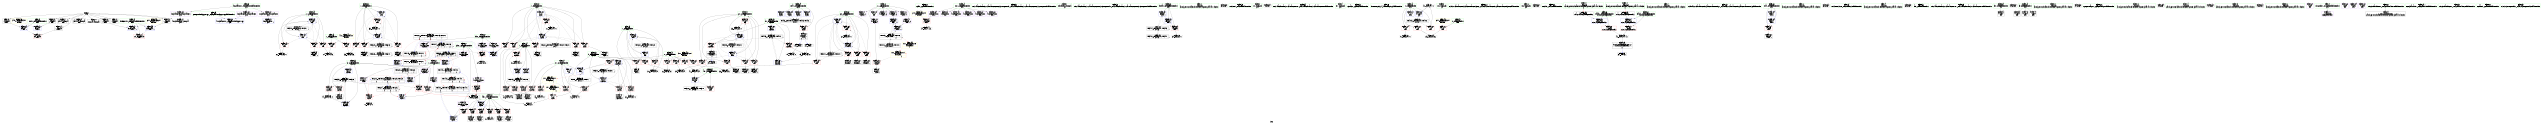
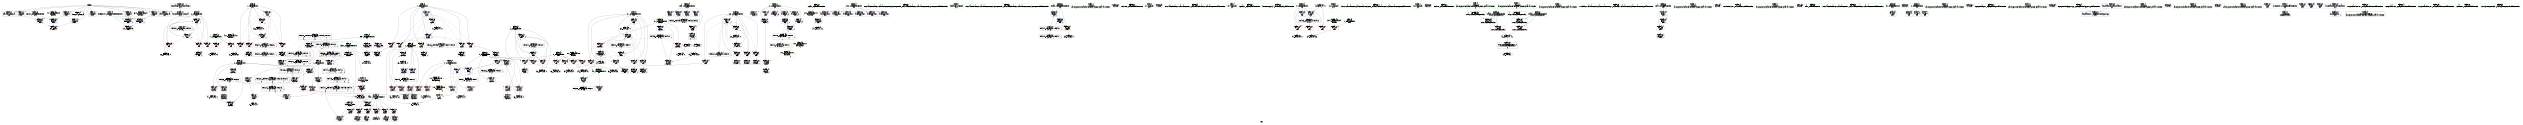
(246, 6) -> none
(481, 106) -> (368, 106)
